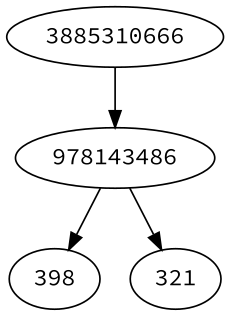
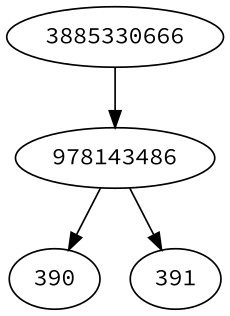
(115, 37) -> (115, 37)
(55, 279) -> (55, 279)
(176, 279) -> (176, 279)
